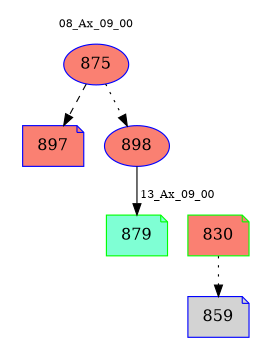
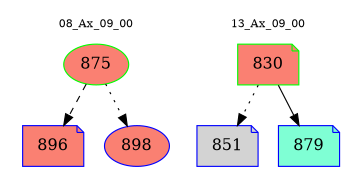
(96, 65) -> (96, 65)
(53, 146) -> (53, 146)
(137, 191) -> (286, 100)
(137, 235) -> (309, 146)
(218, 317) -> (228, 146)
